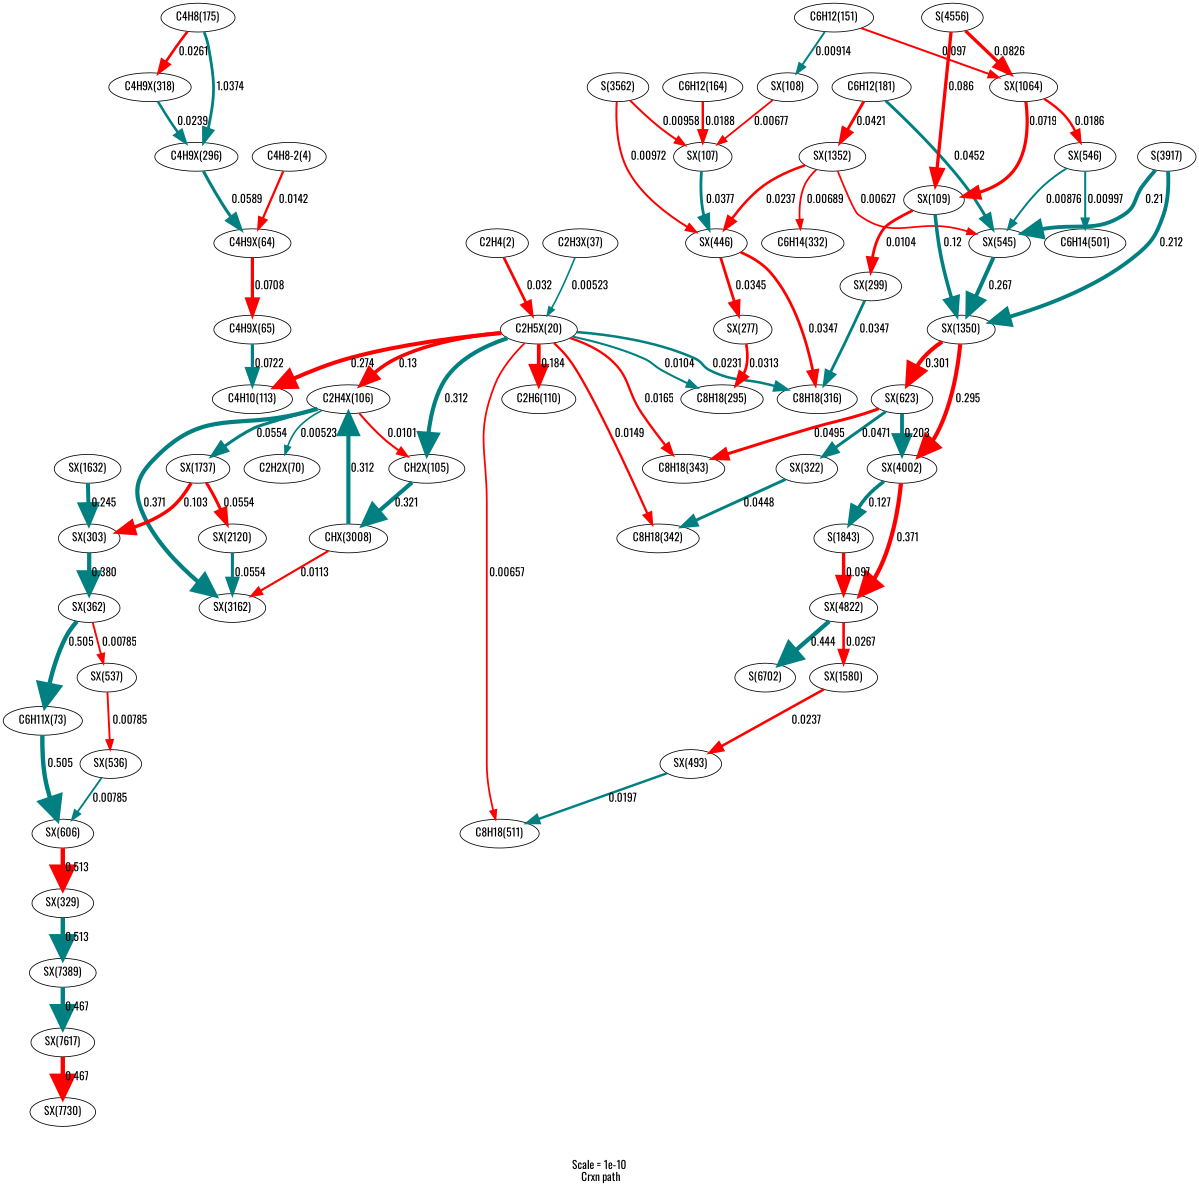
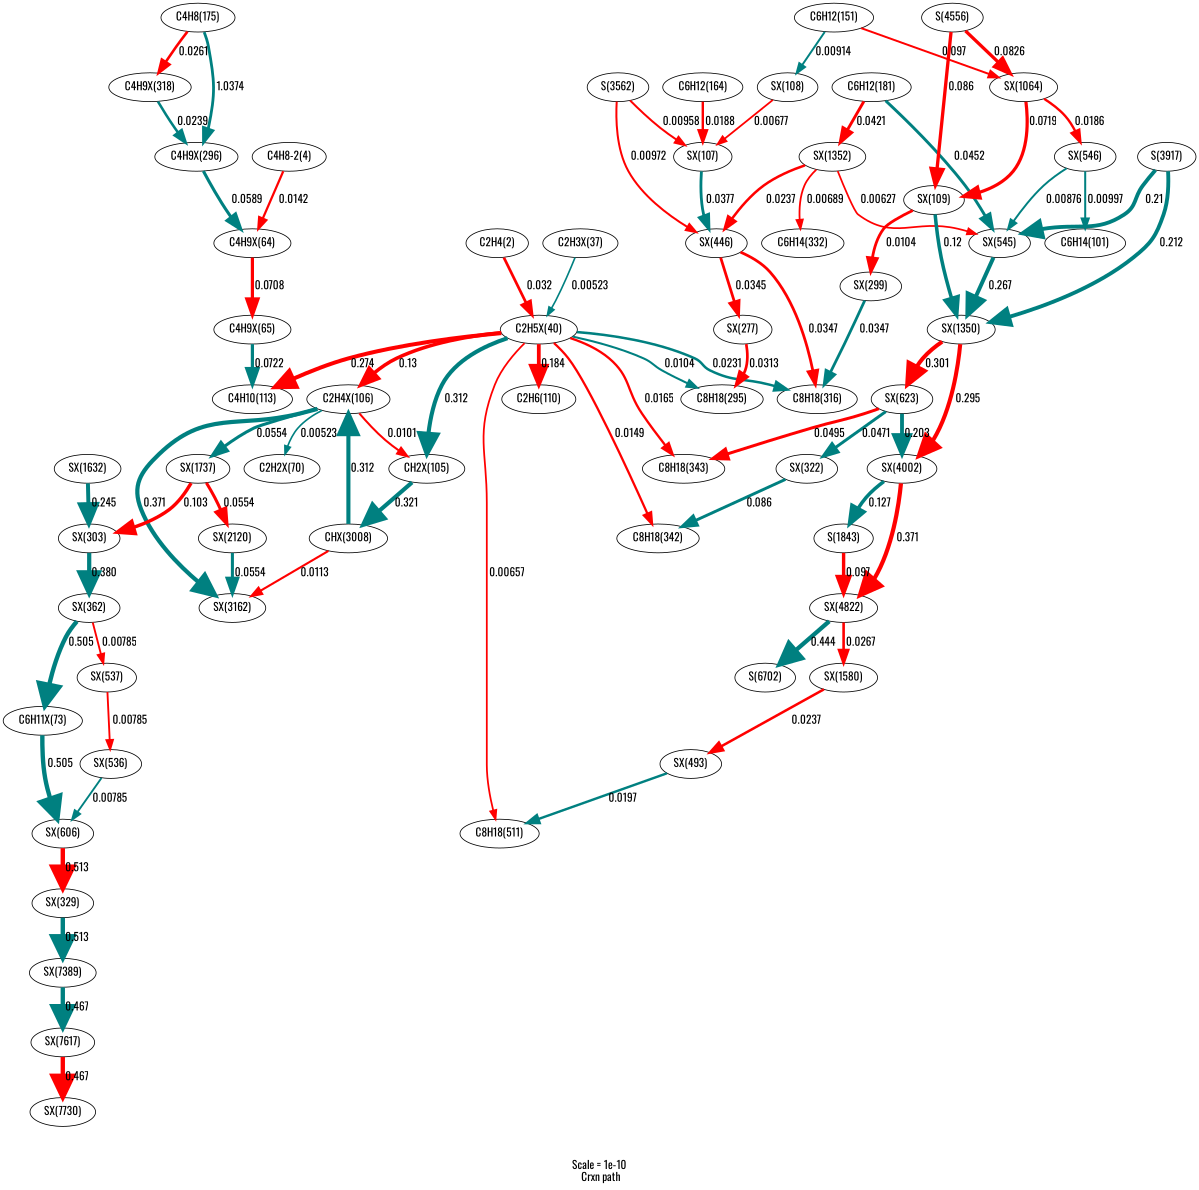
(1085, 243) -> (1085, 243)
(539, 330) -> (539, 330)
(758, 504) -> (758, 504)
